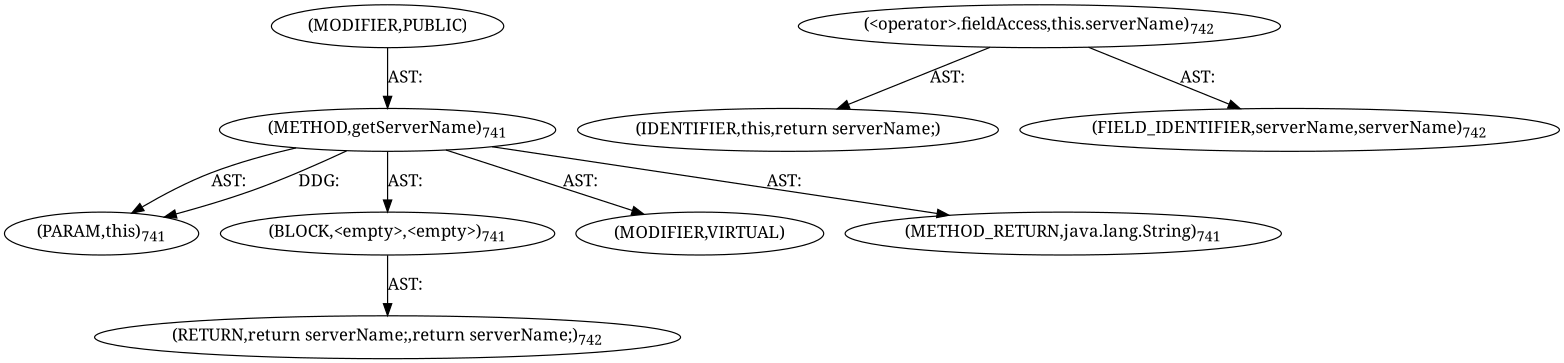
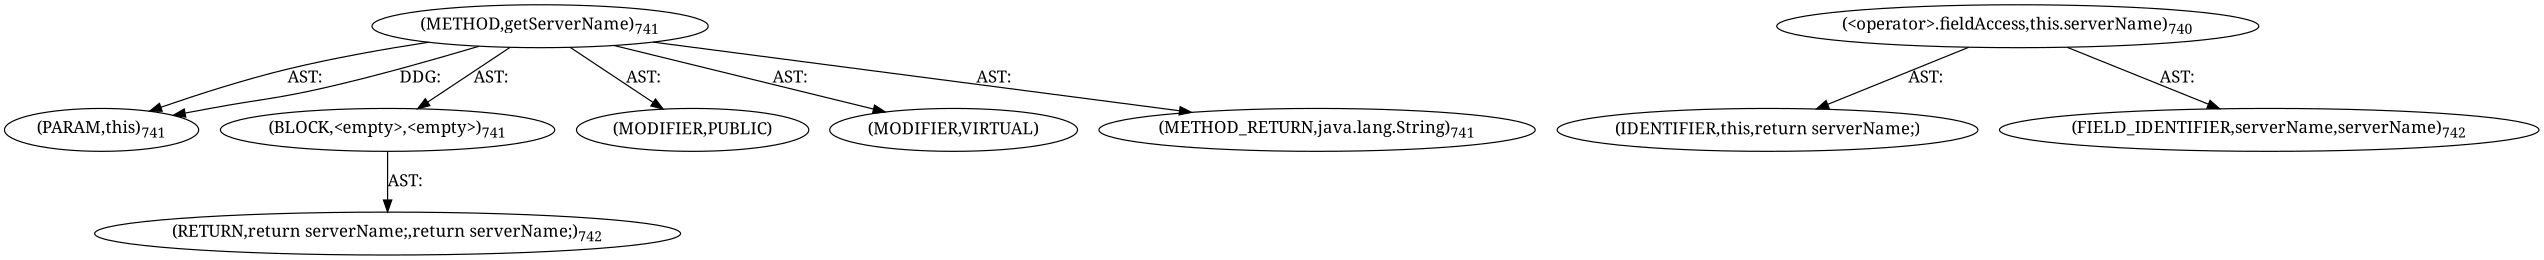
(1203, 24) -> (2181, 24)
(388, 72) -> (612, 75)
